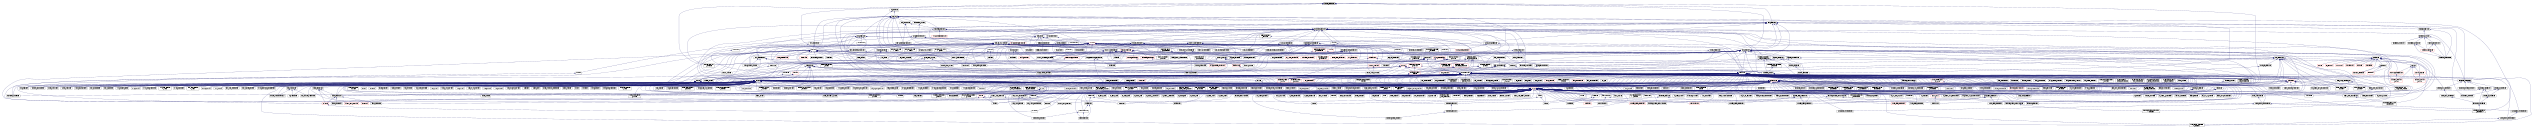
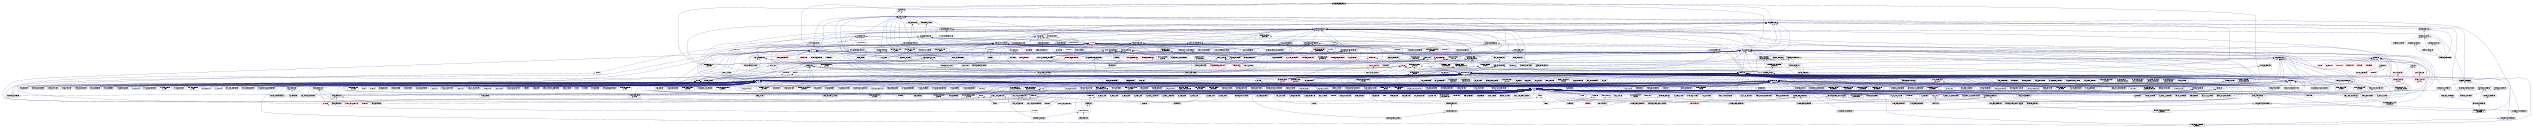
(2396, 73) -> (2398, 73)
